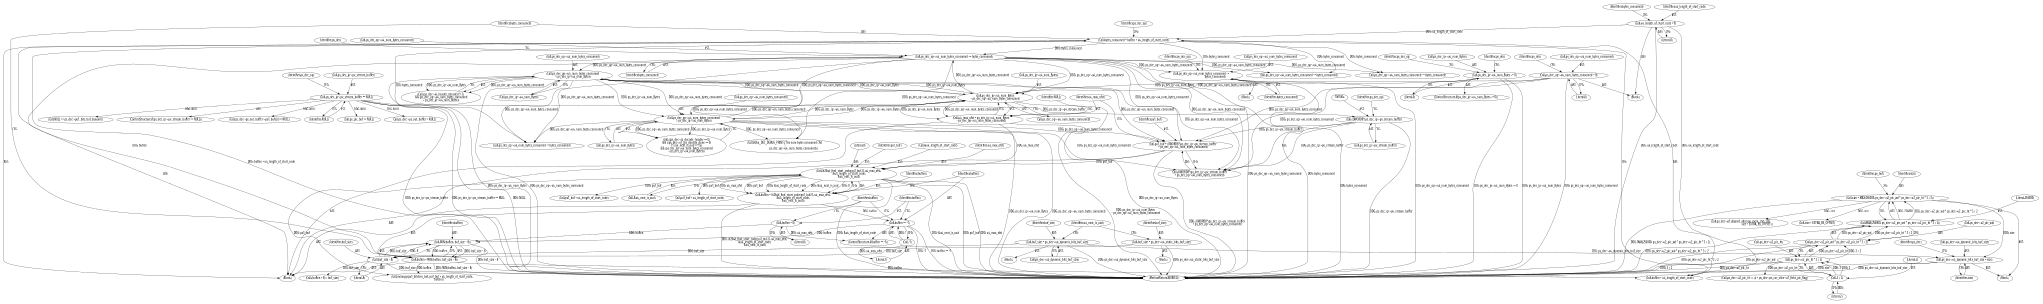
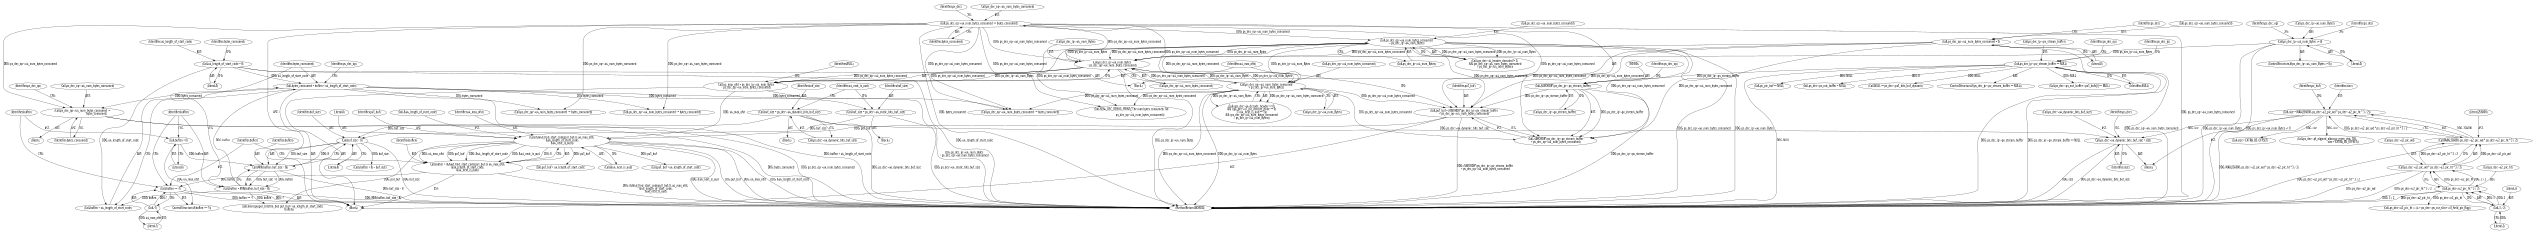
none -> (2157, 42)
(1045, 49) -> (616, 96)
(393, 110) -> (1916, 76)
(683, 239) -> none
